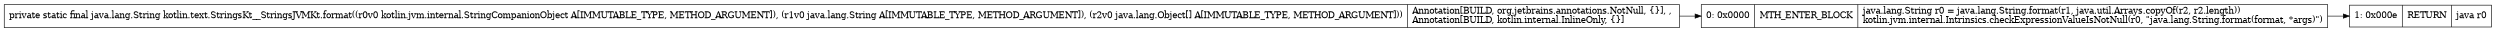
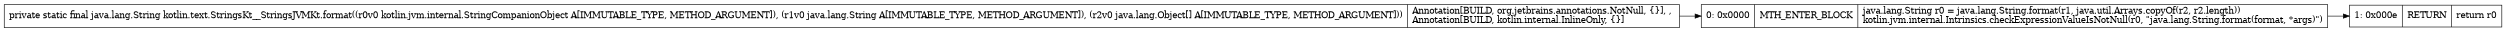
(2471, 16) -> (2477, 16)
